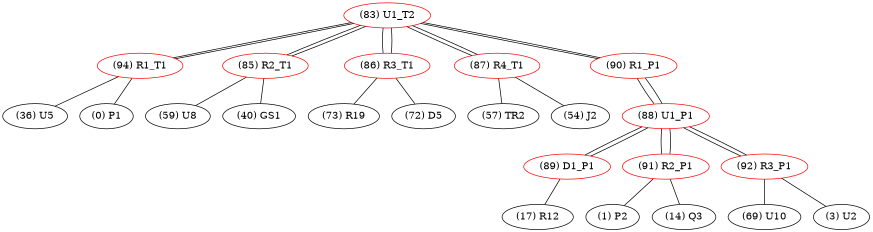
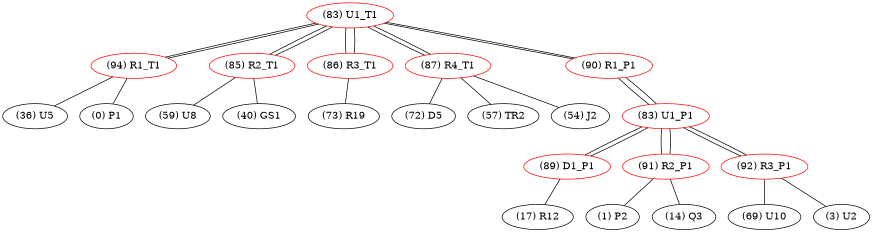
(387, 15) -> (350, 15)
(405, 91) -> (436, 91)
(666, 116) -> (666, 116)
